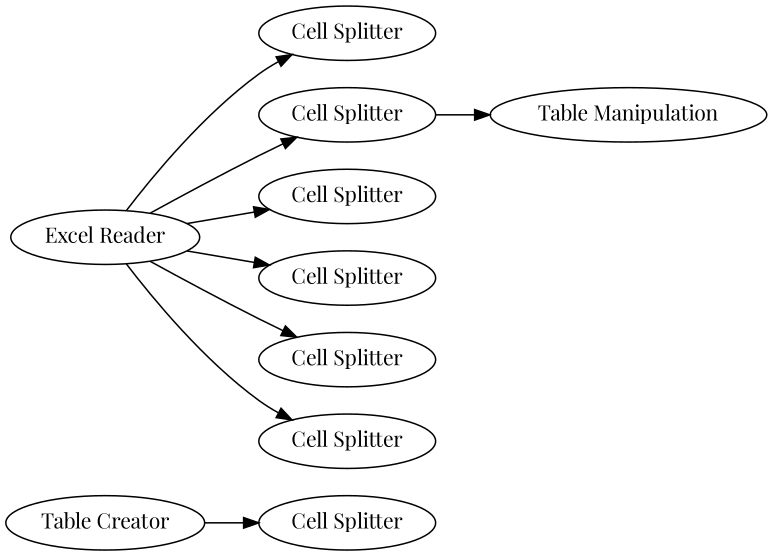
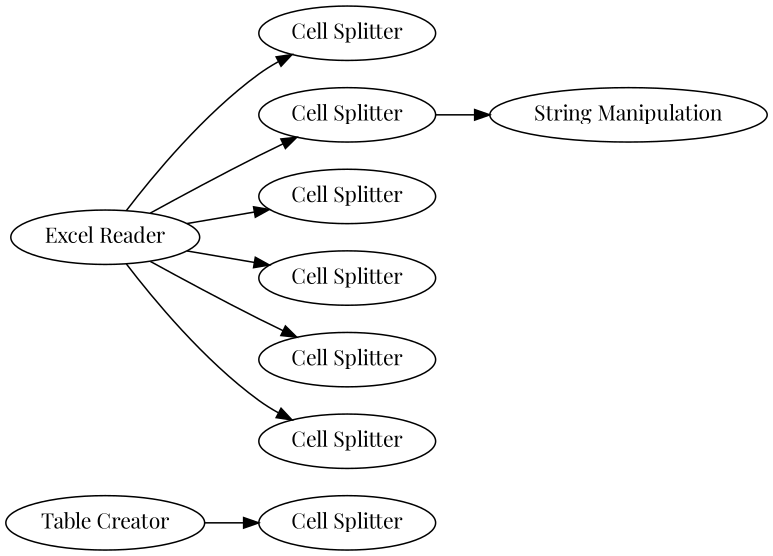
(629, 115) -> (629, 115)
